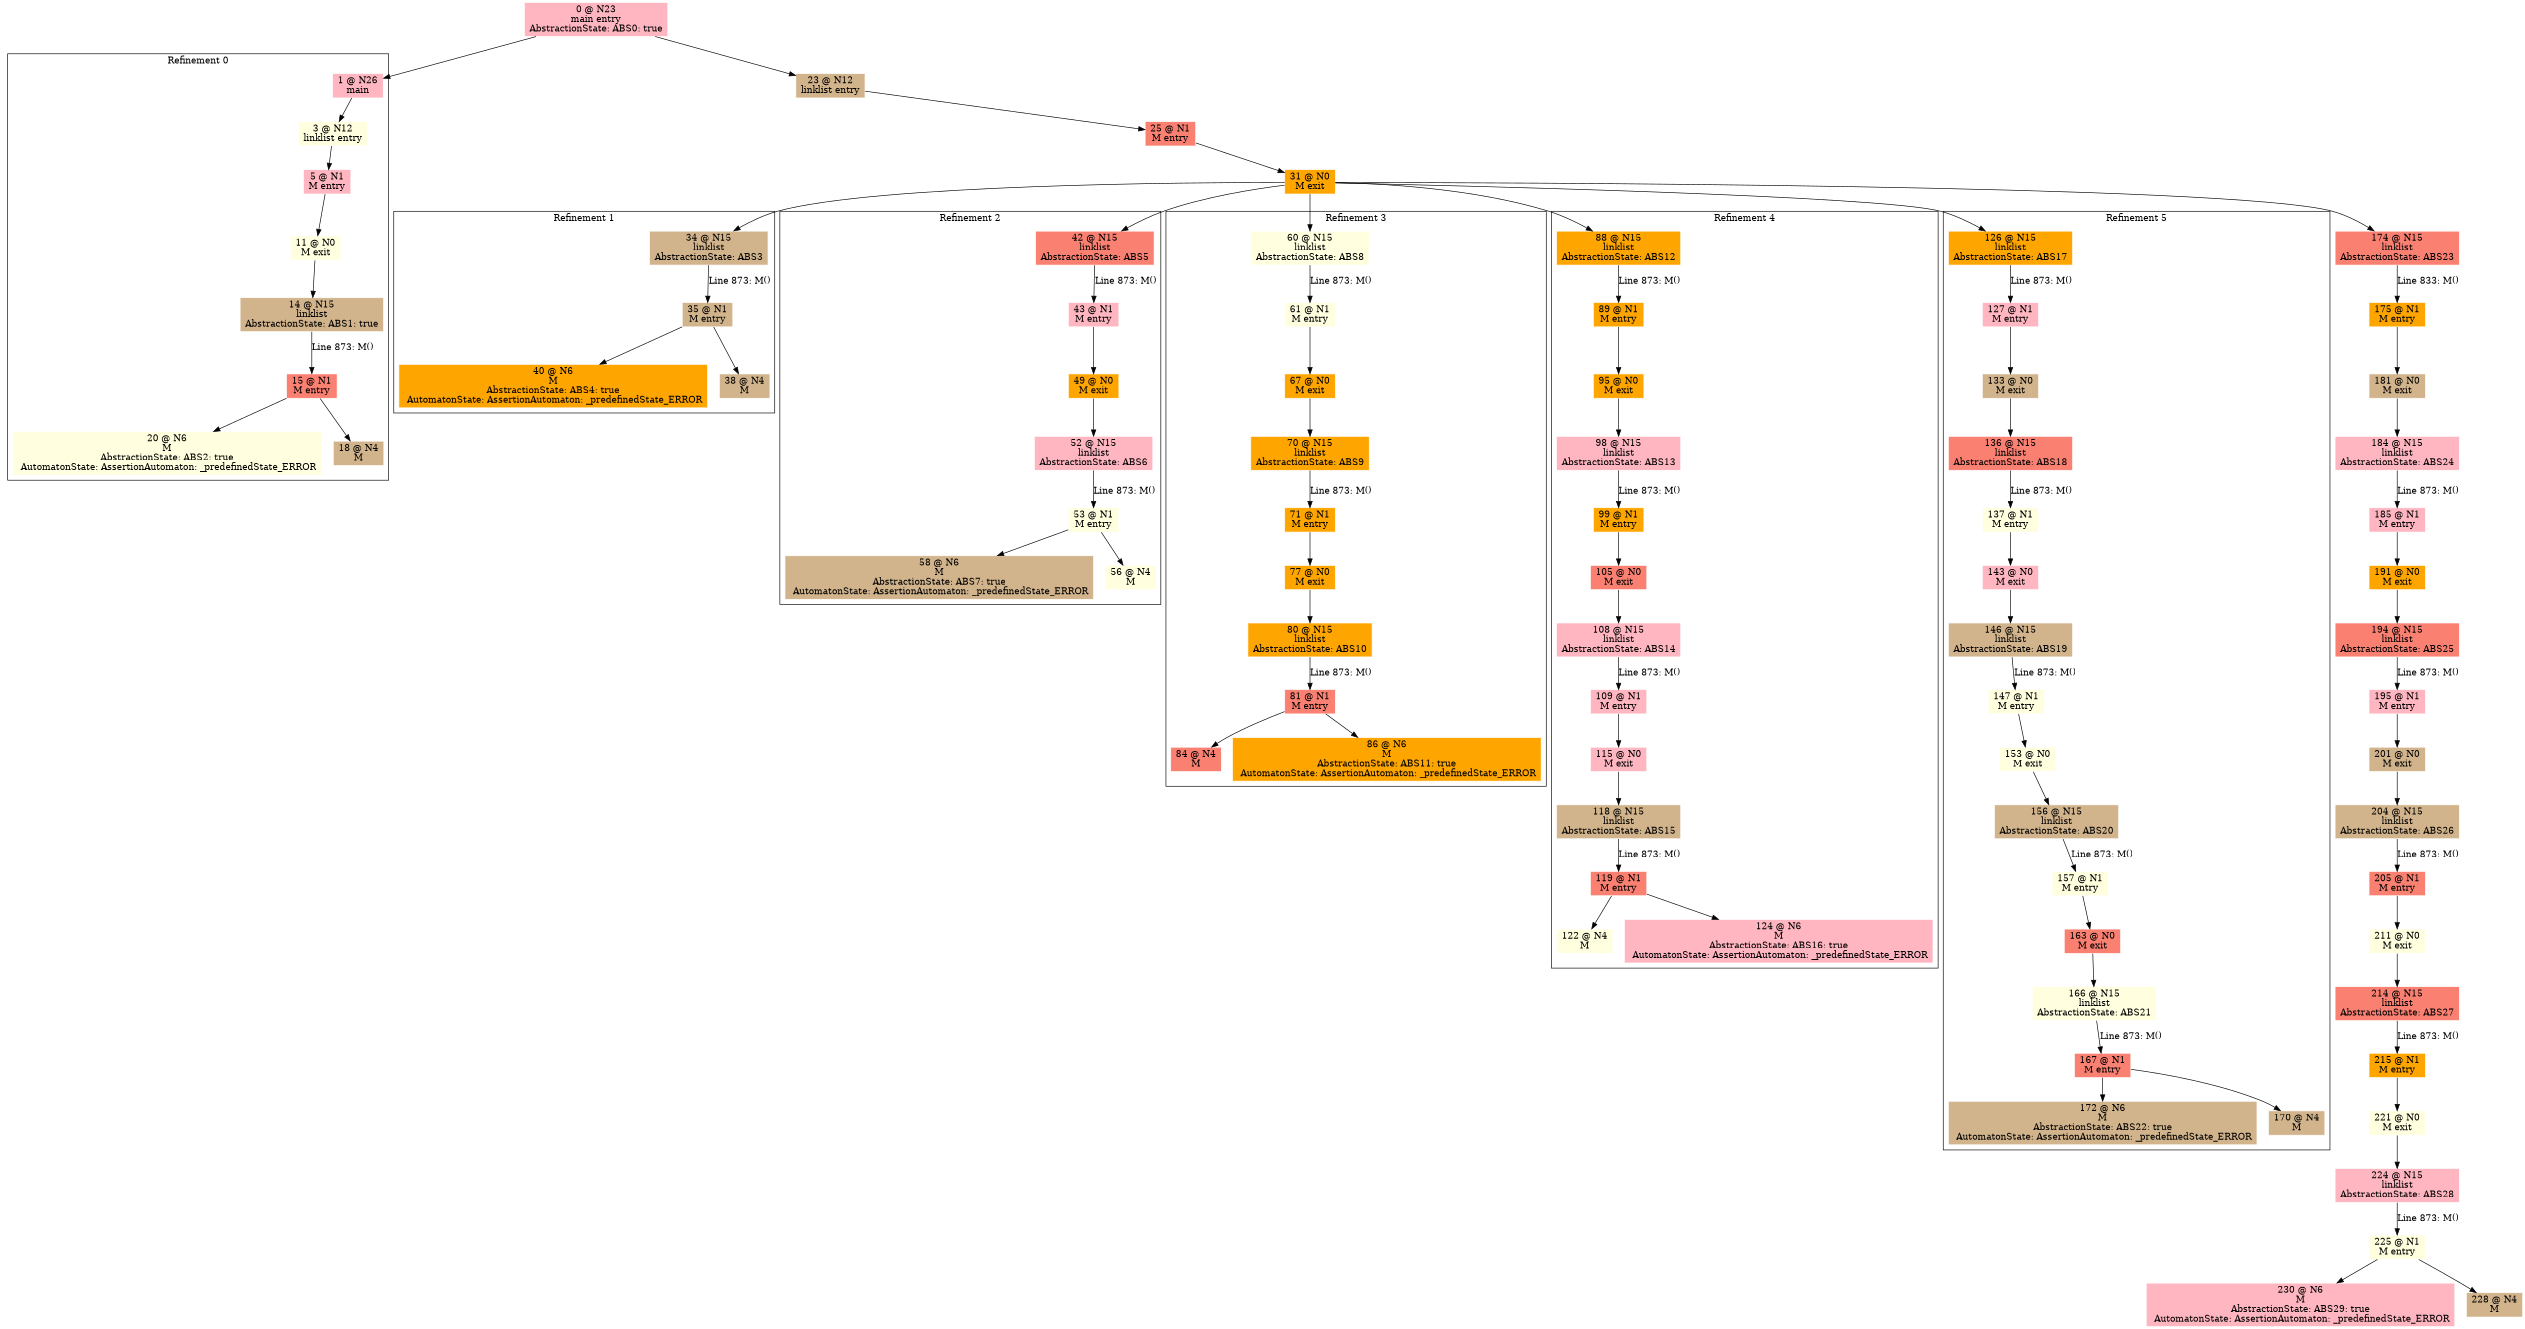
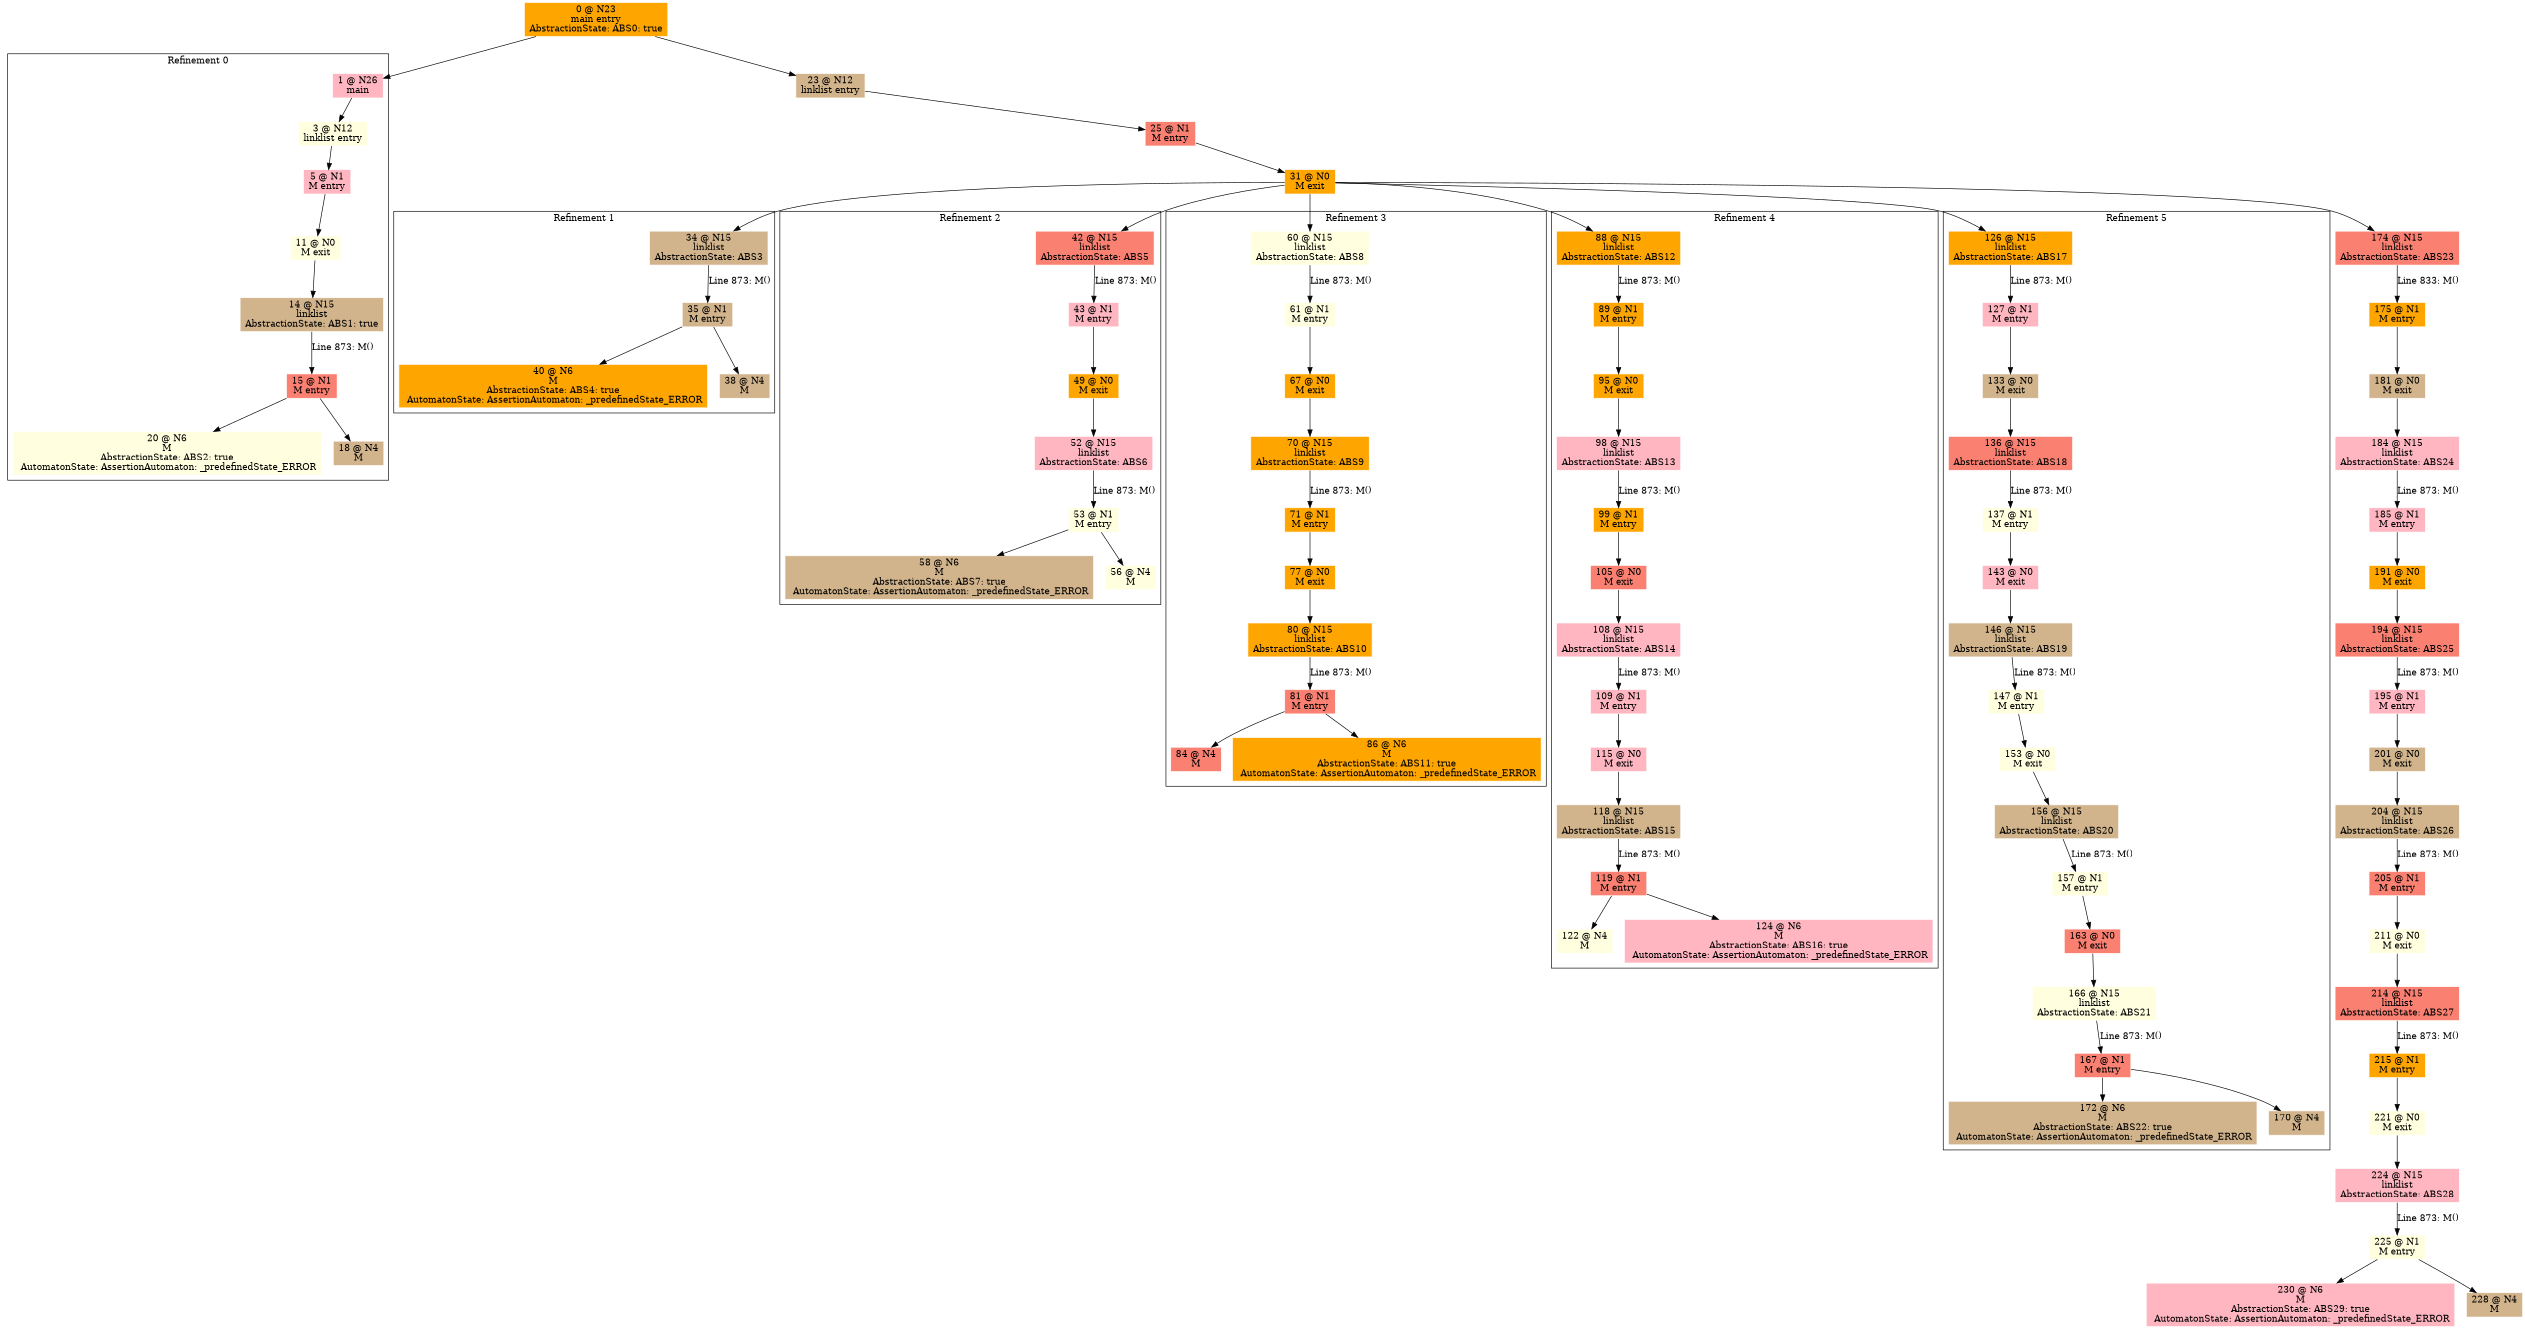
(596, 20) -> (596, 20)
